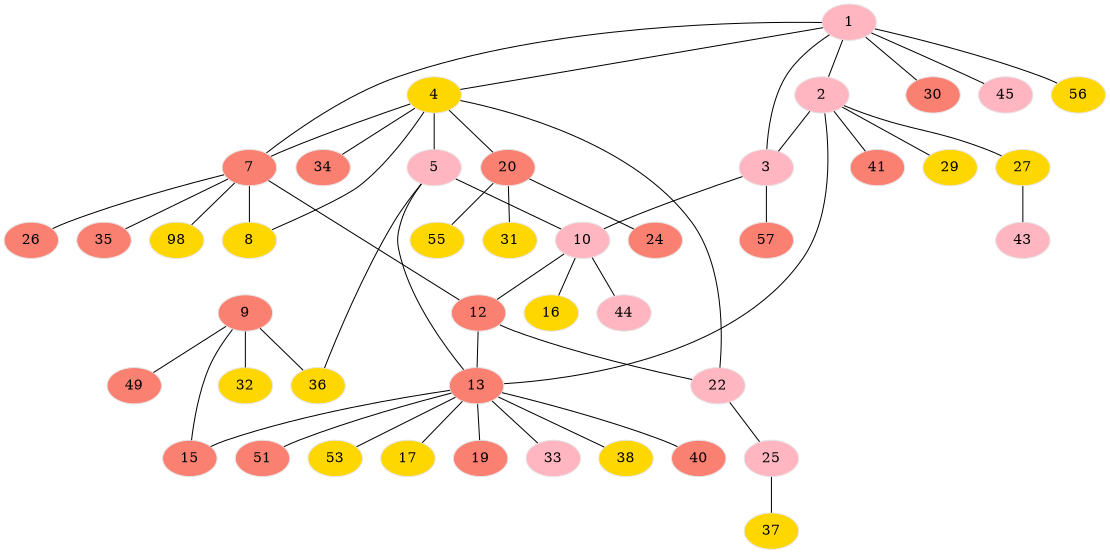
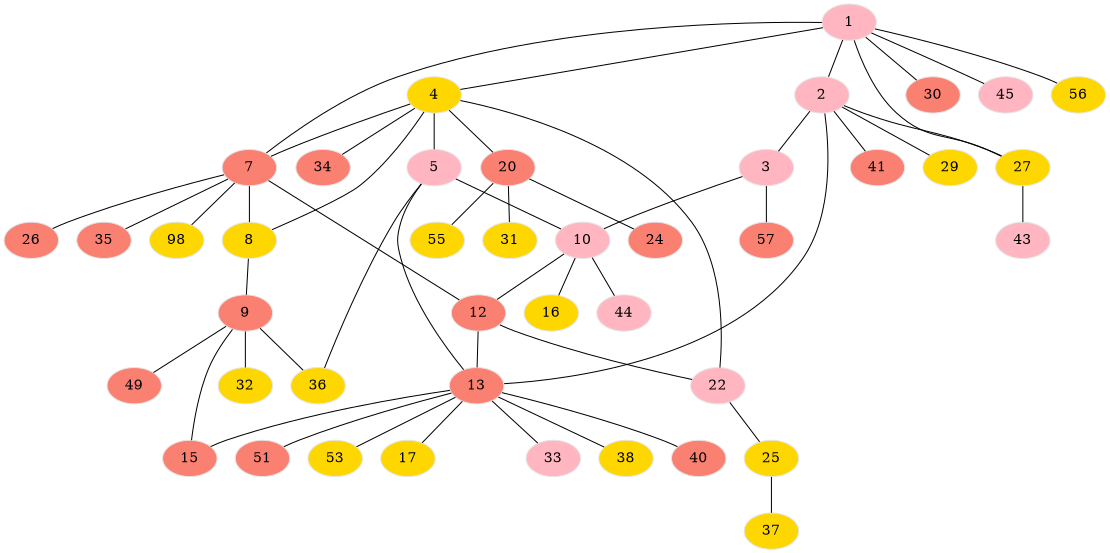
(782, 83) -> (904, 119)
none -> (247, 277)
(481, 458) -> none
(771, 458) -> (771, 458)
